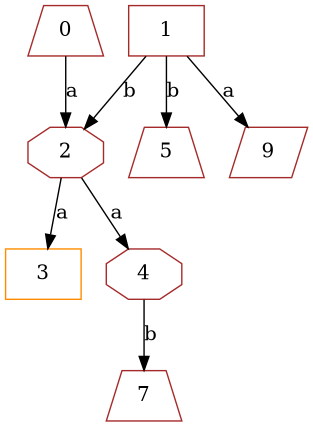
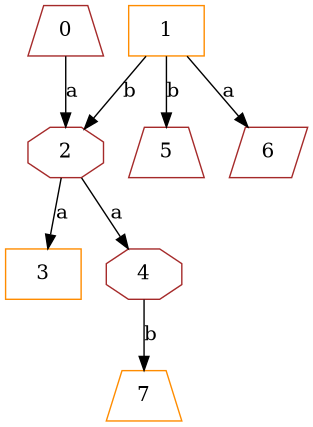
(166, 31) -> (166, 31)
(269, 152) -> (269, 152)
(144, 396) -> (144, 396)
